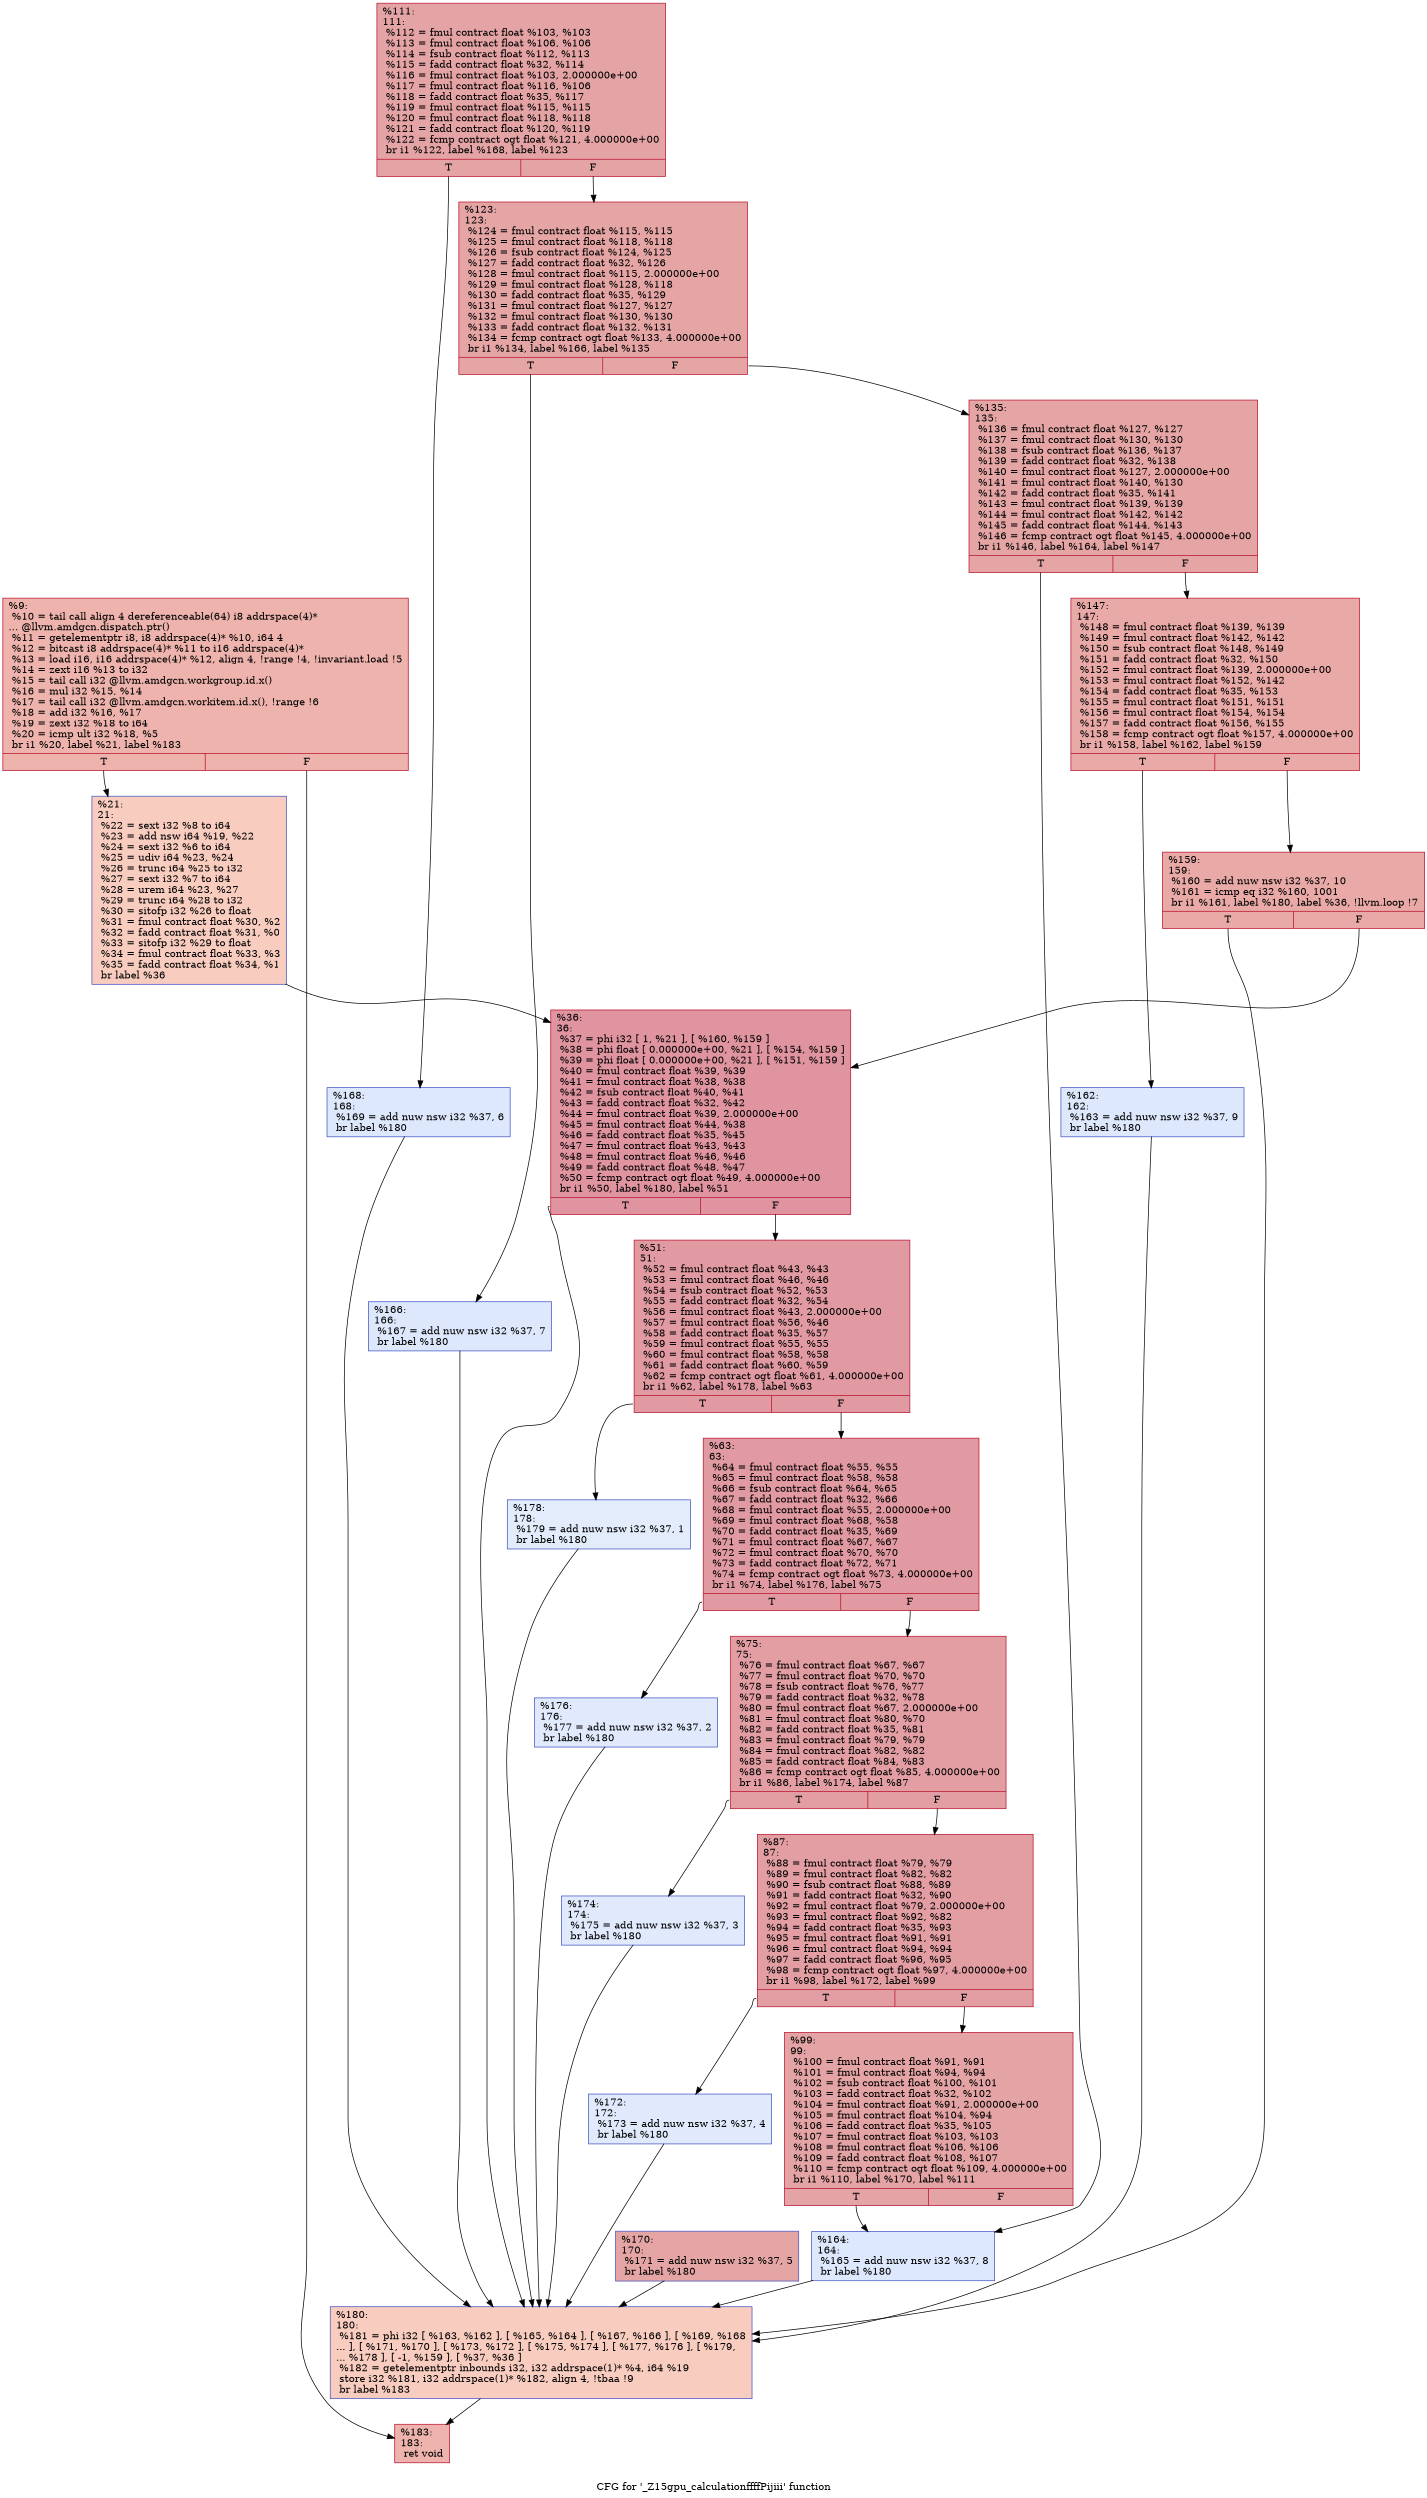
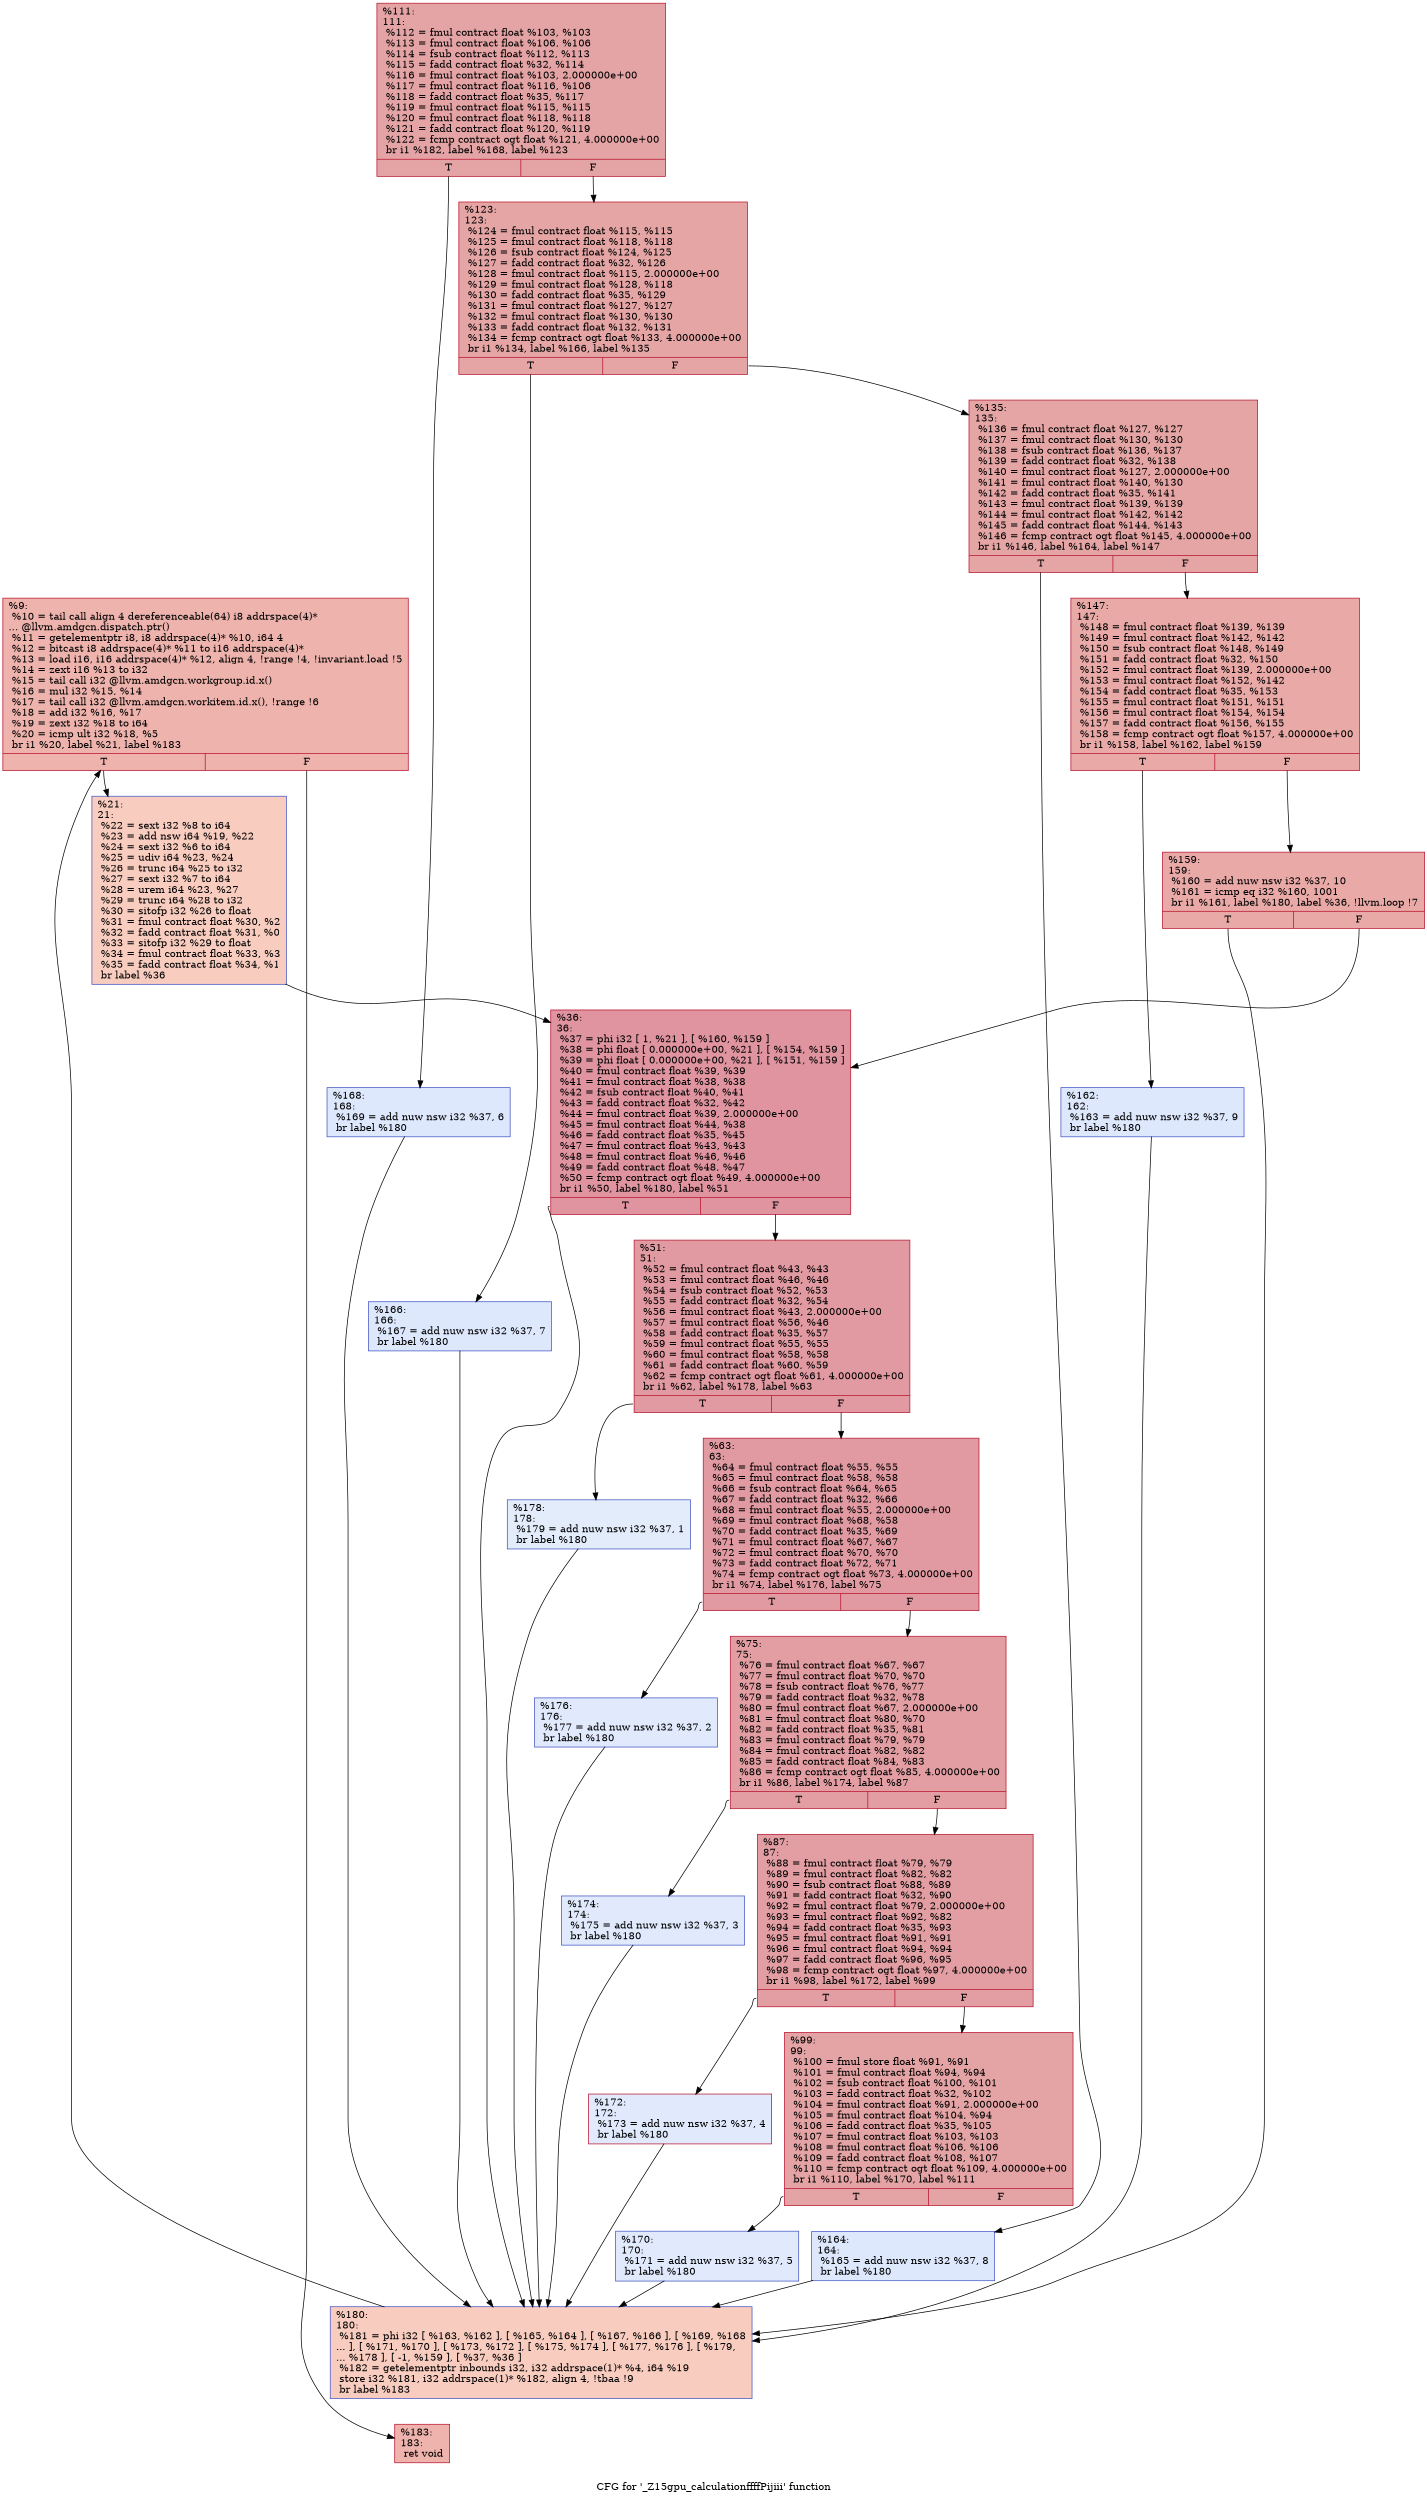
(476, 150) -> (476, 150)
(888, 2062) -> (880, 2062)
(680, 2119) -> (680, 2119)
(858, 2216) -> (771, 2213)
(707, 2256) -> (707, 2256)
(466, 2409) -> (72, 1632)
